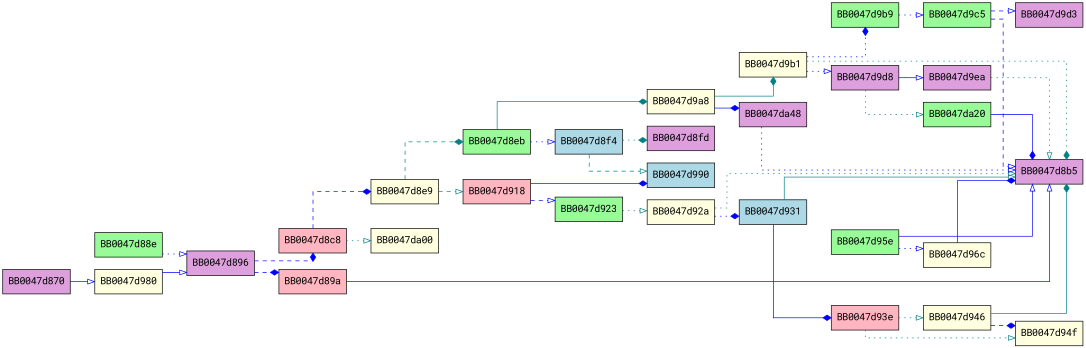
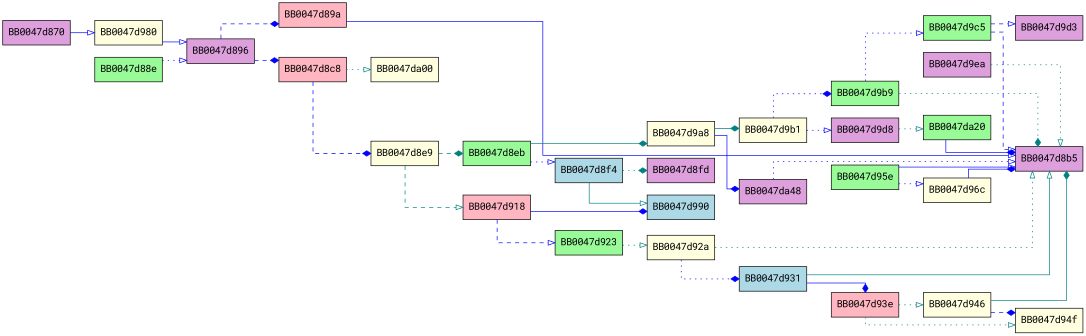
(982, 61) -> (991, 93)
(908, 78) -> none
(606, 171) -> (605, 203)
